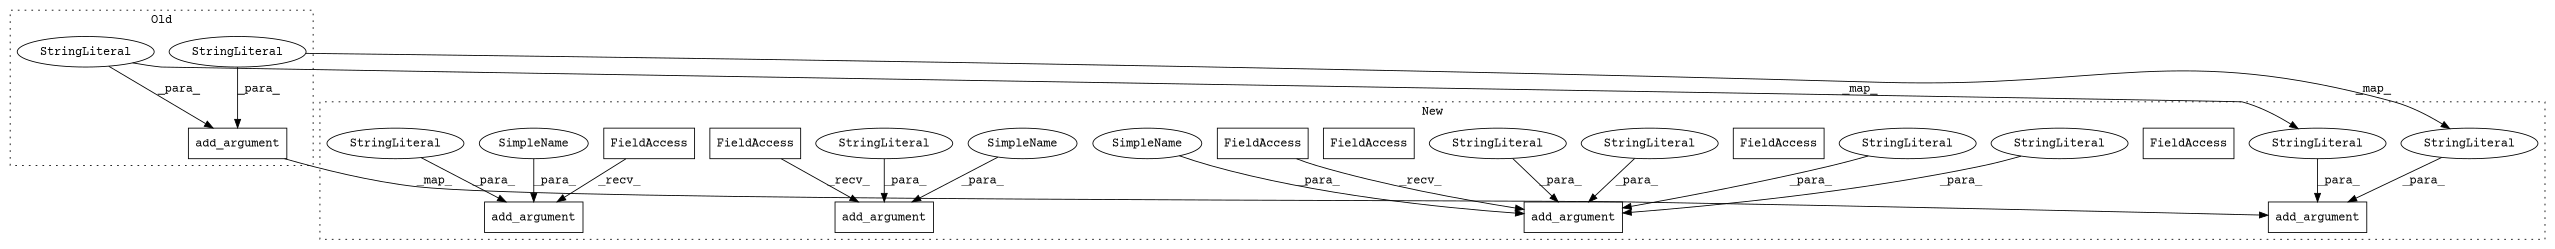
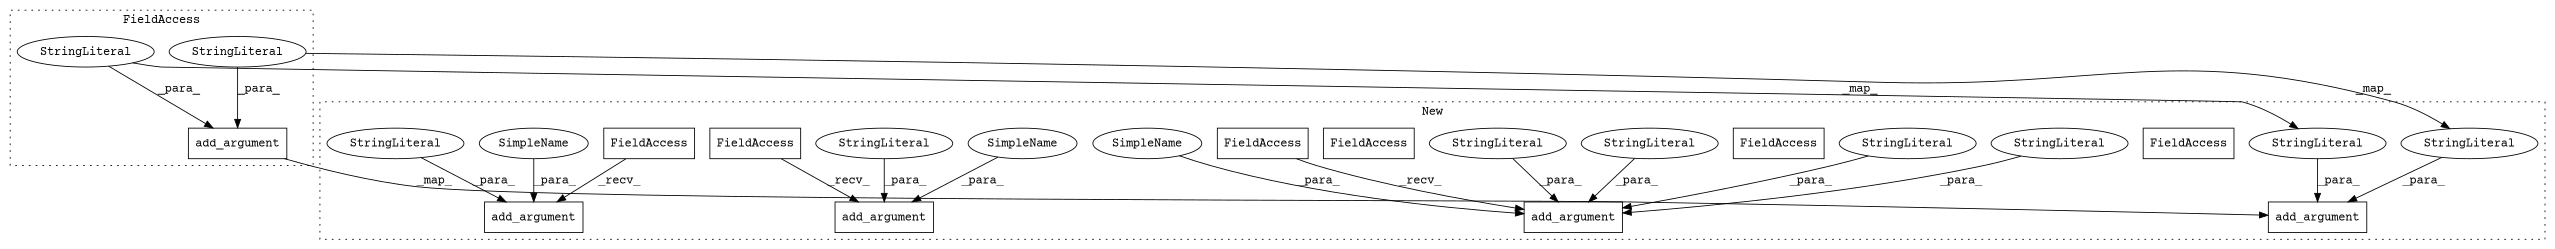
(162, 20) -> (162, 20)
